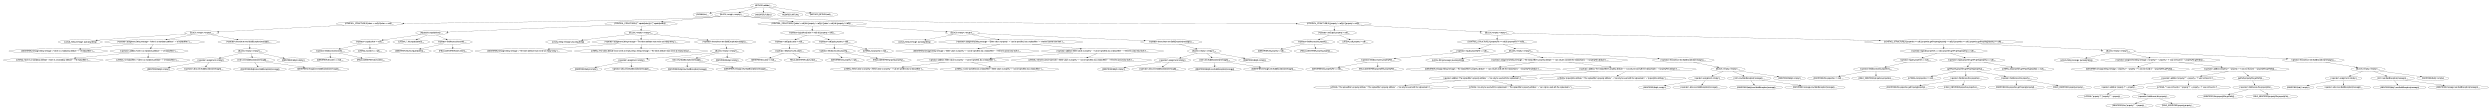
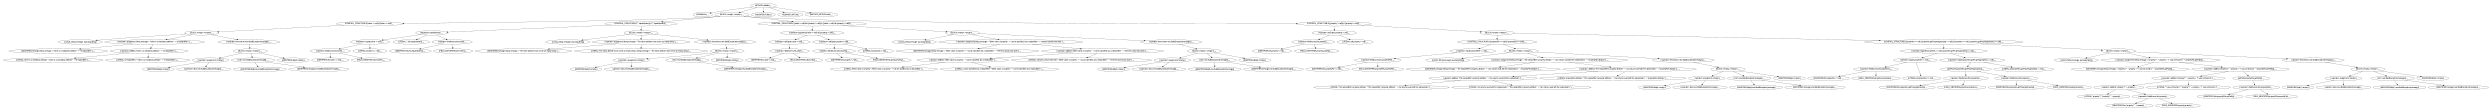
(687, 69) -> none
(1944, 74) -> (1918, 69)
